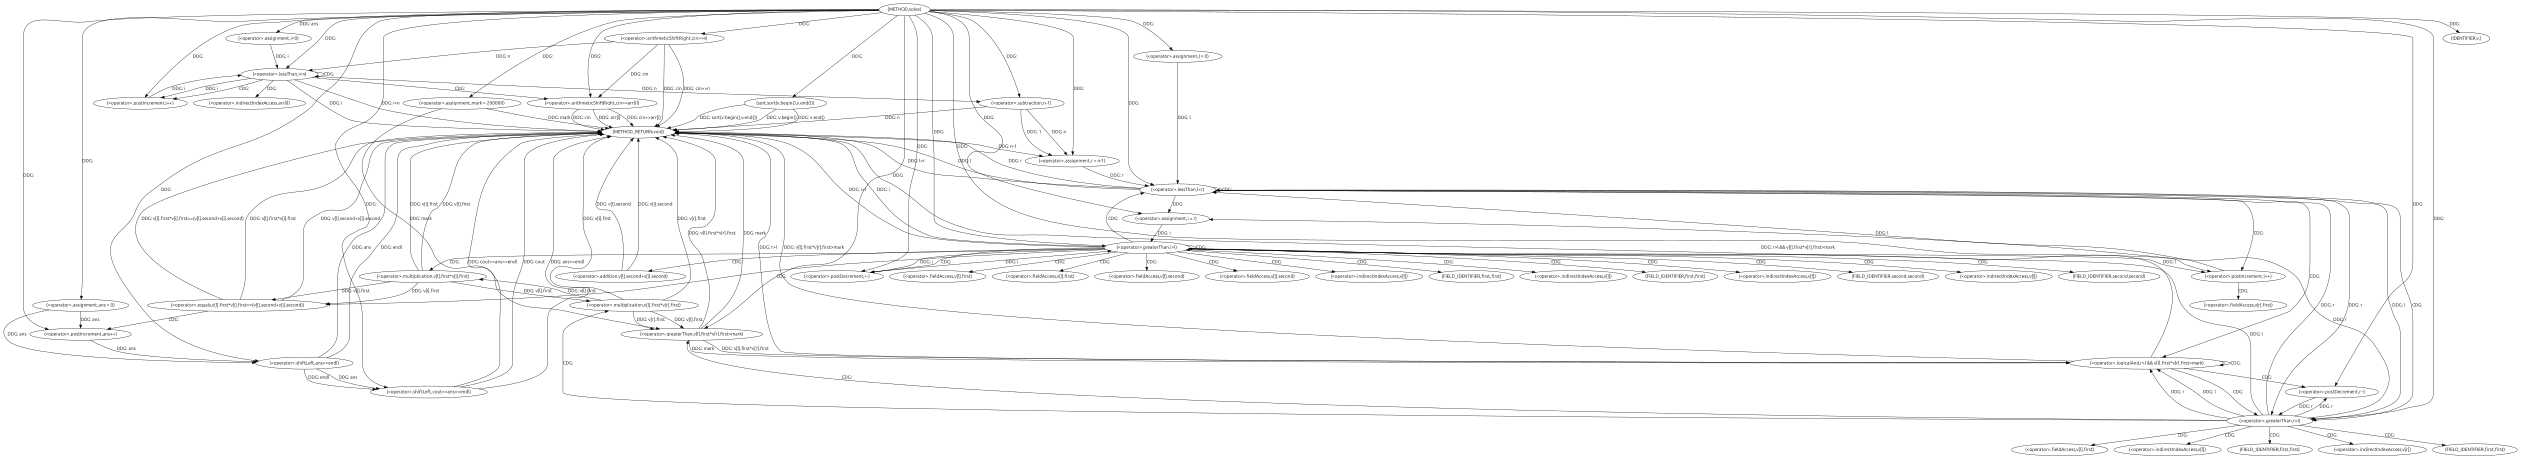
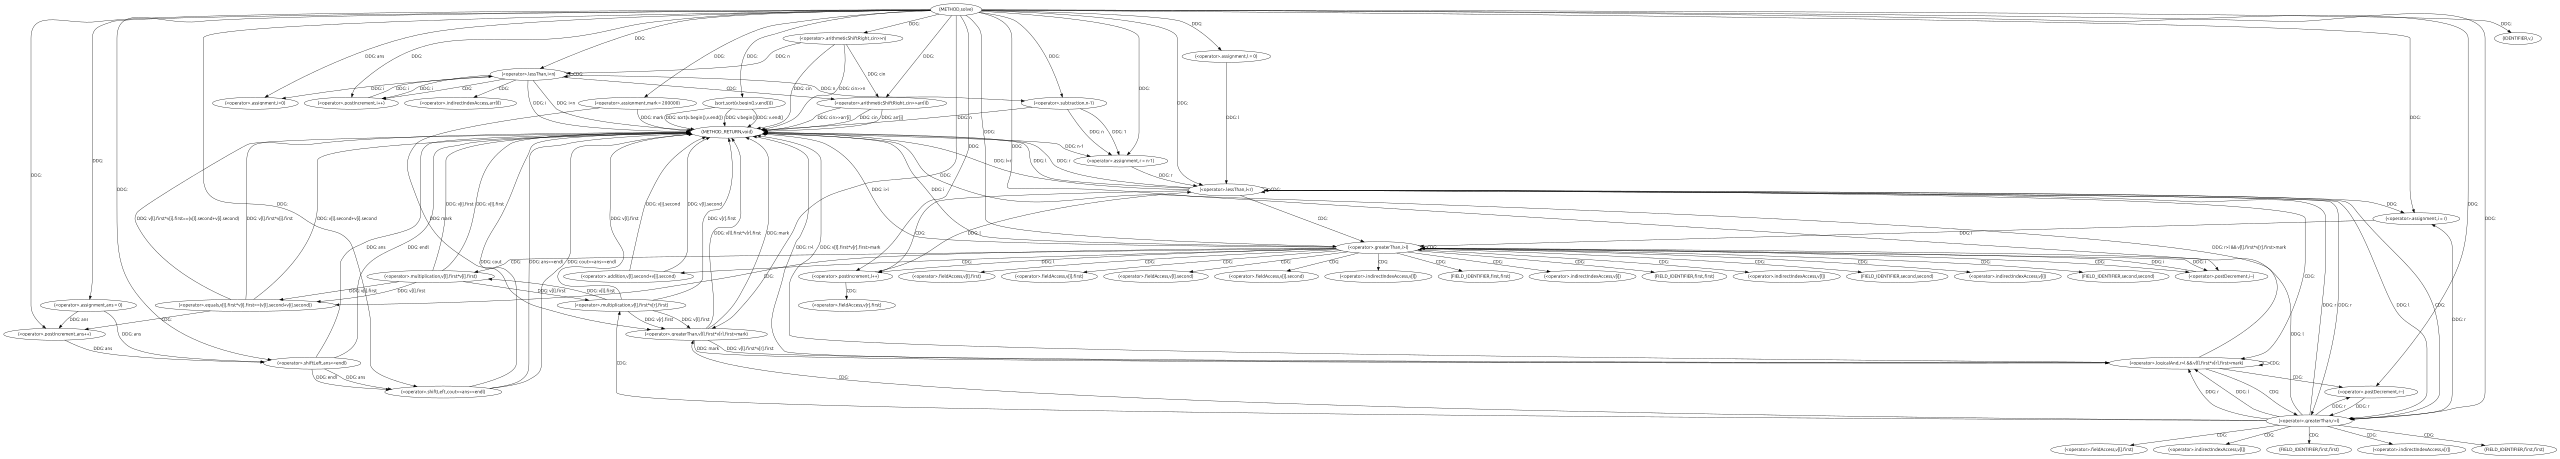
(274, 55) -> (389, 85)
(1107, 215) -> (1301, 218)
